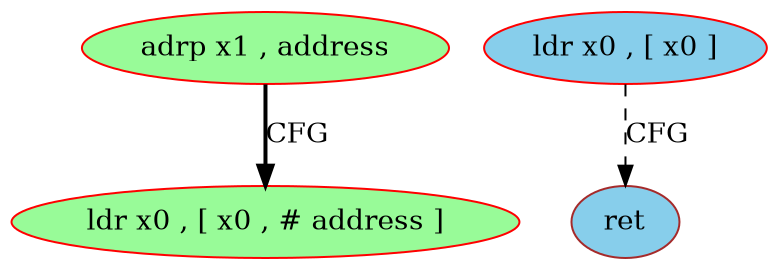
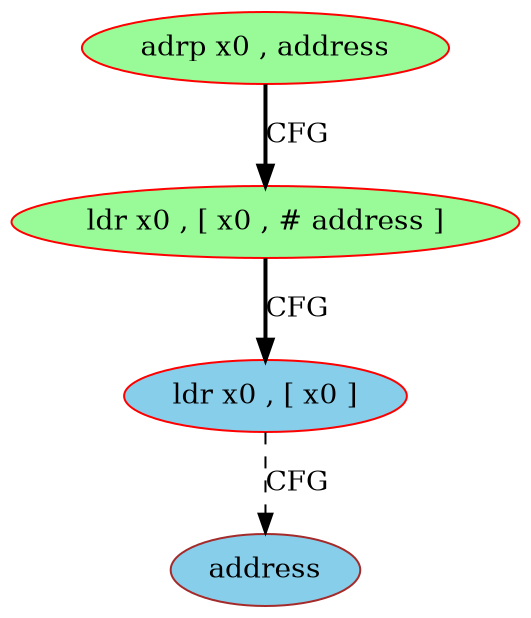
(265, 48) -> (265, 48)
(625, 222) -> (265, 570)
none -> (265, 299)
